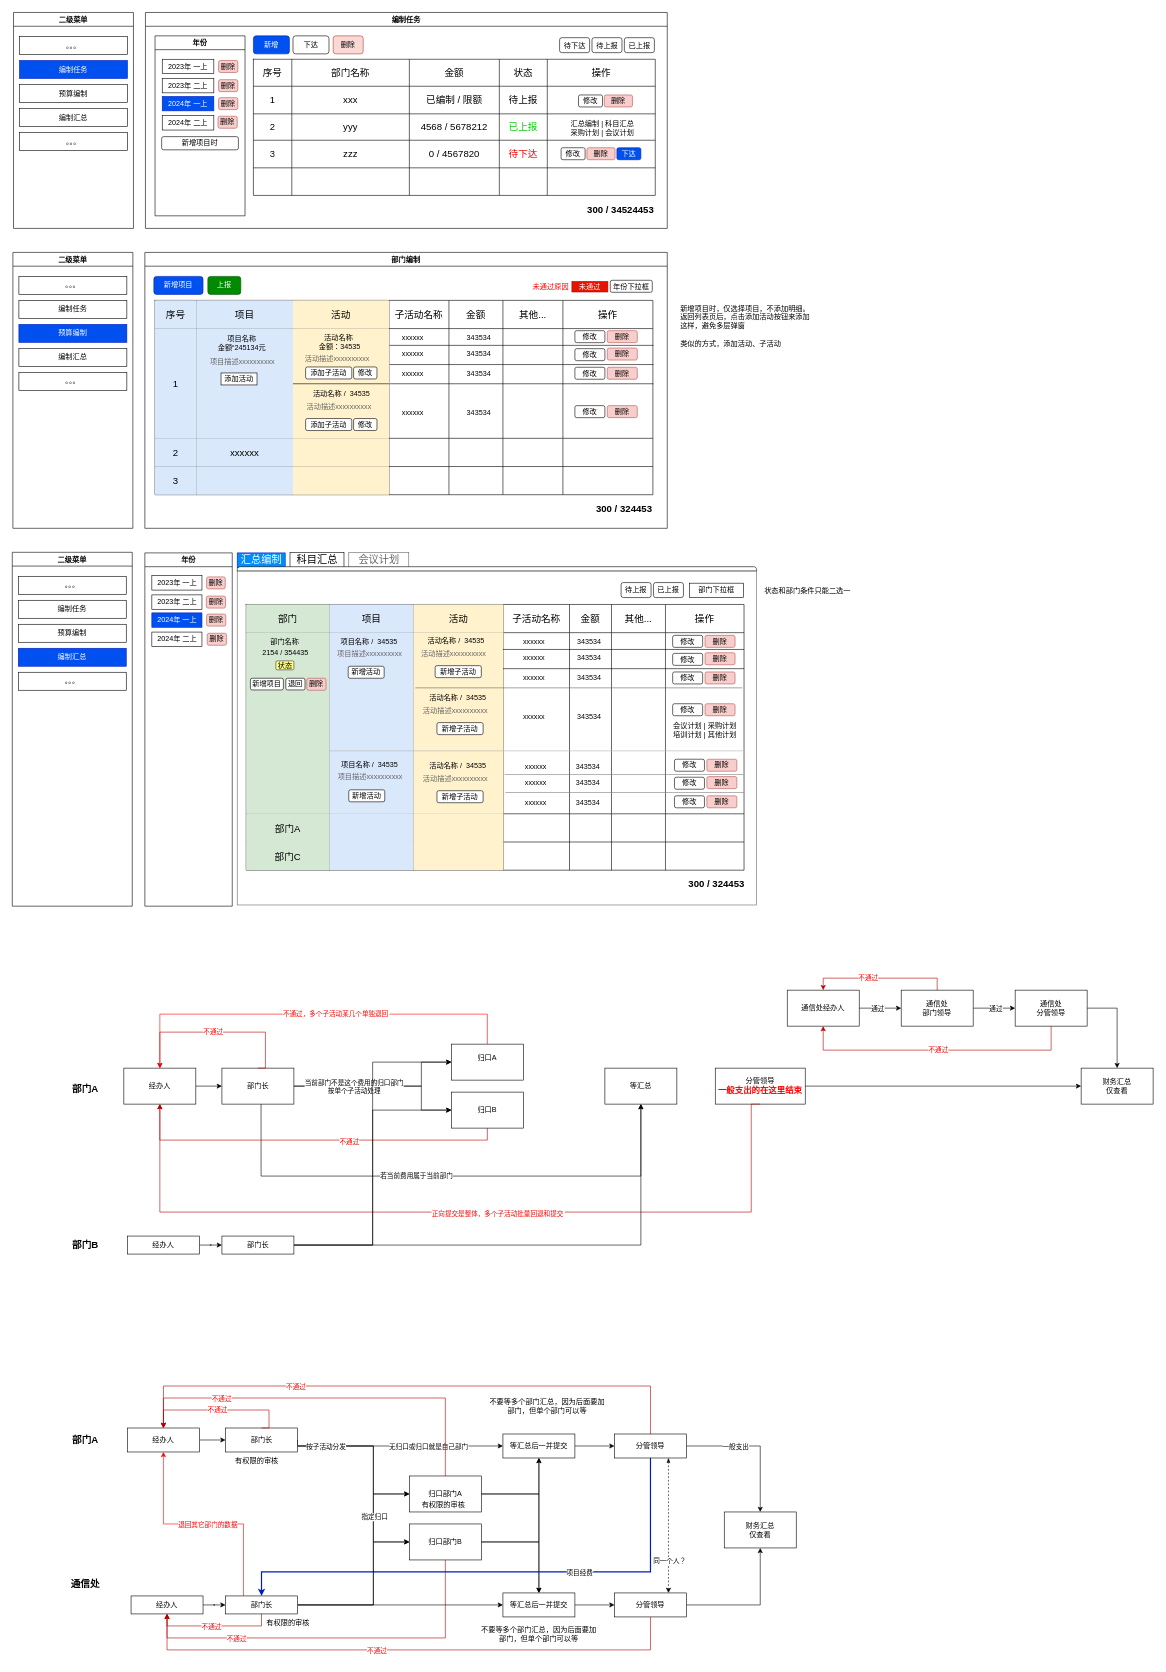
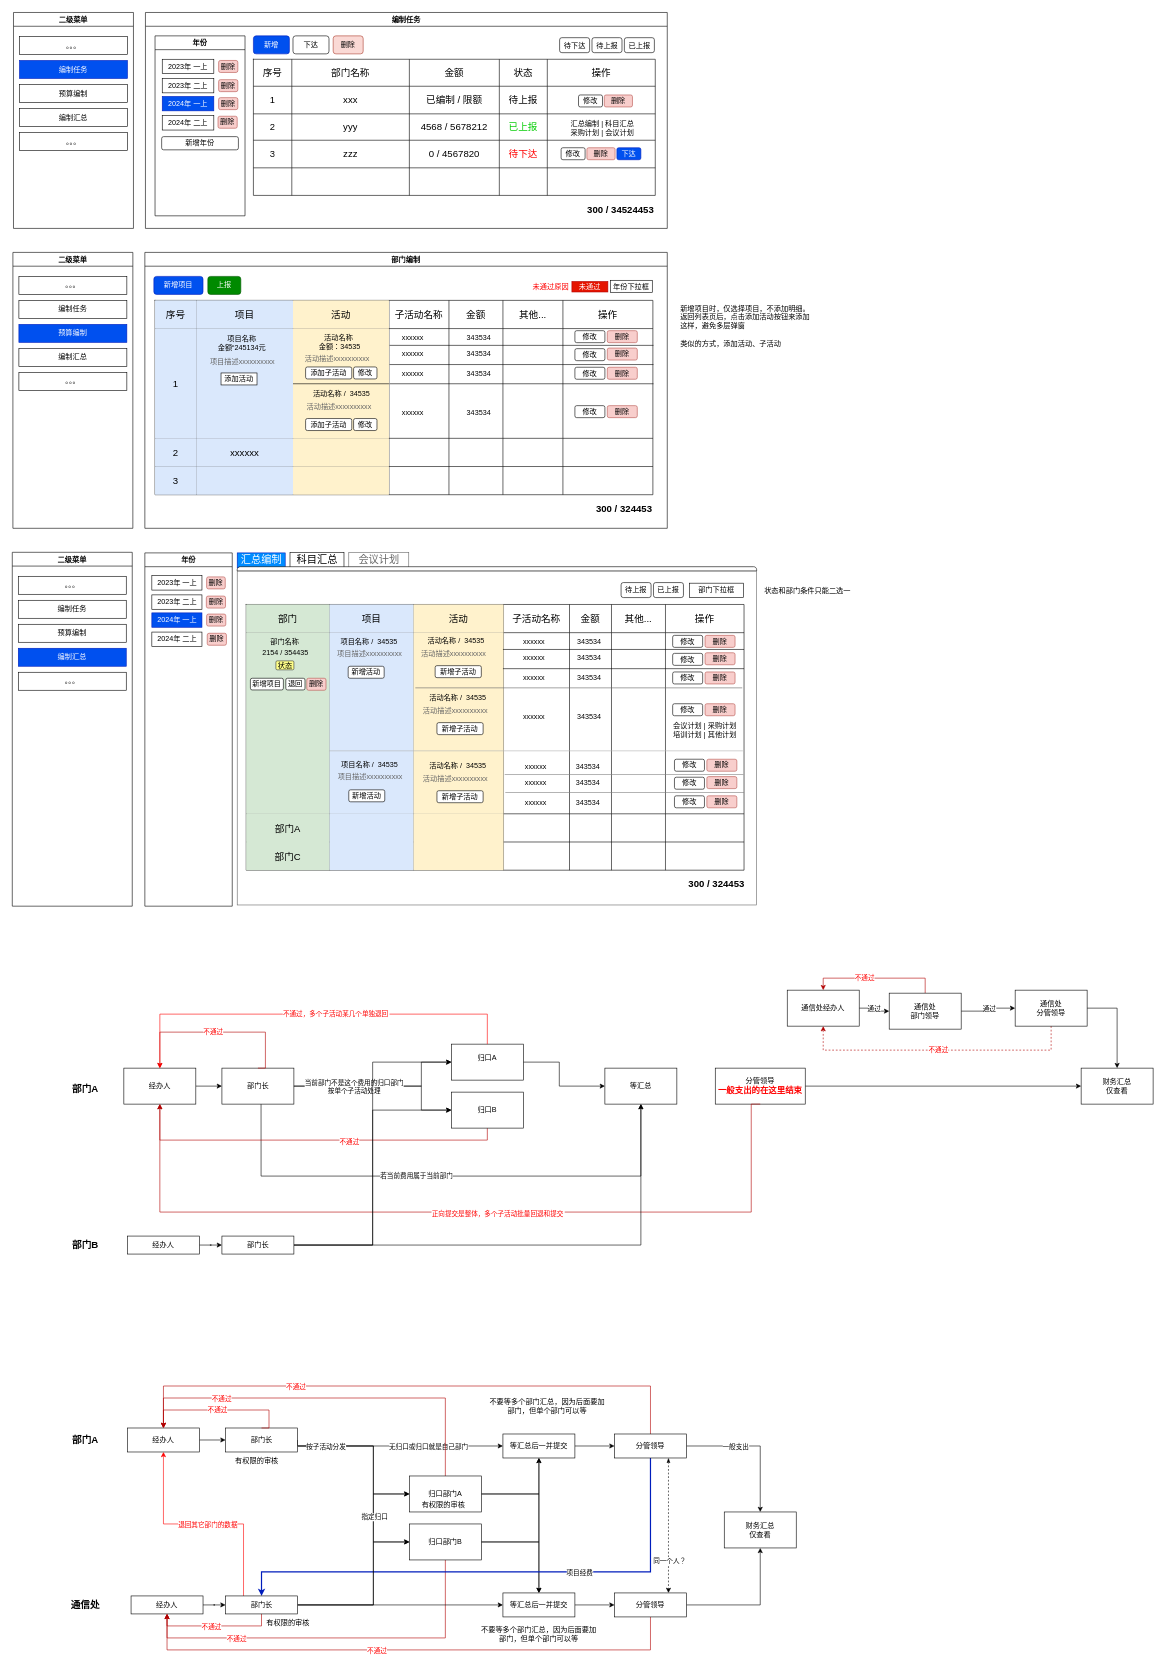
(200, 143) -> (200, 143)
(632, 286) -> (632, 286)
(938, 1008) -> (926, 1011)
(1011, 1050) -> (1011, 1050)
none -> (560, 1085)
(86, 1584) -> (86, 1605)
